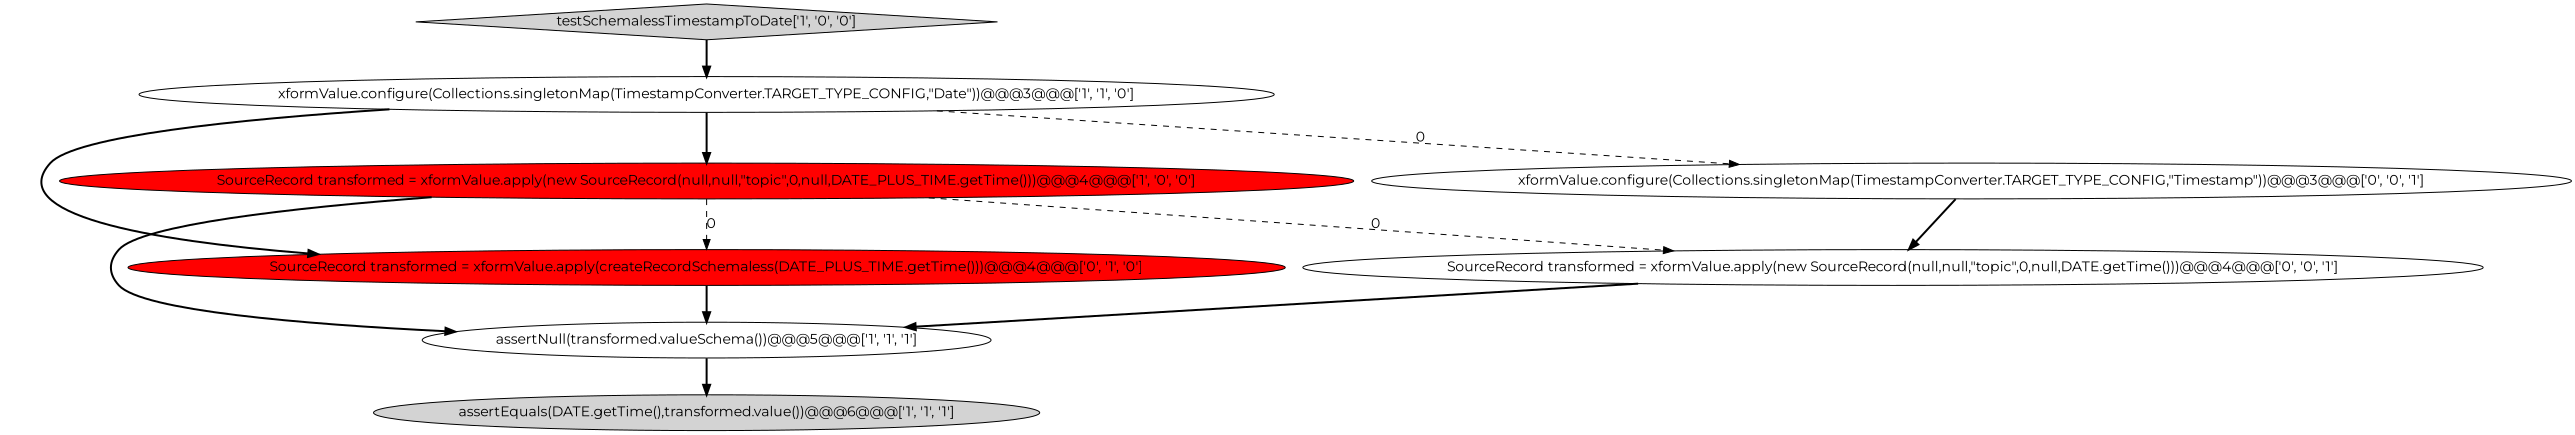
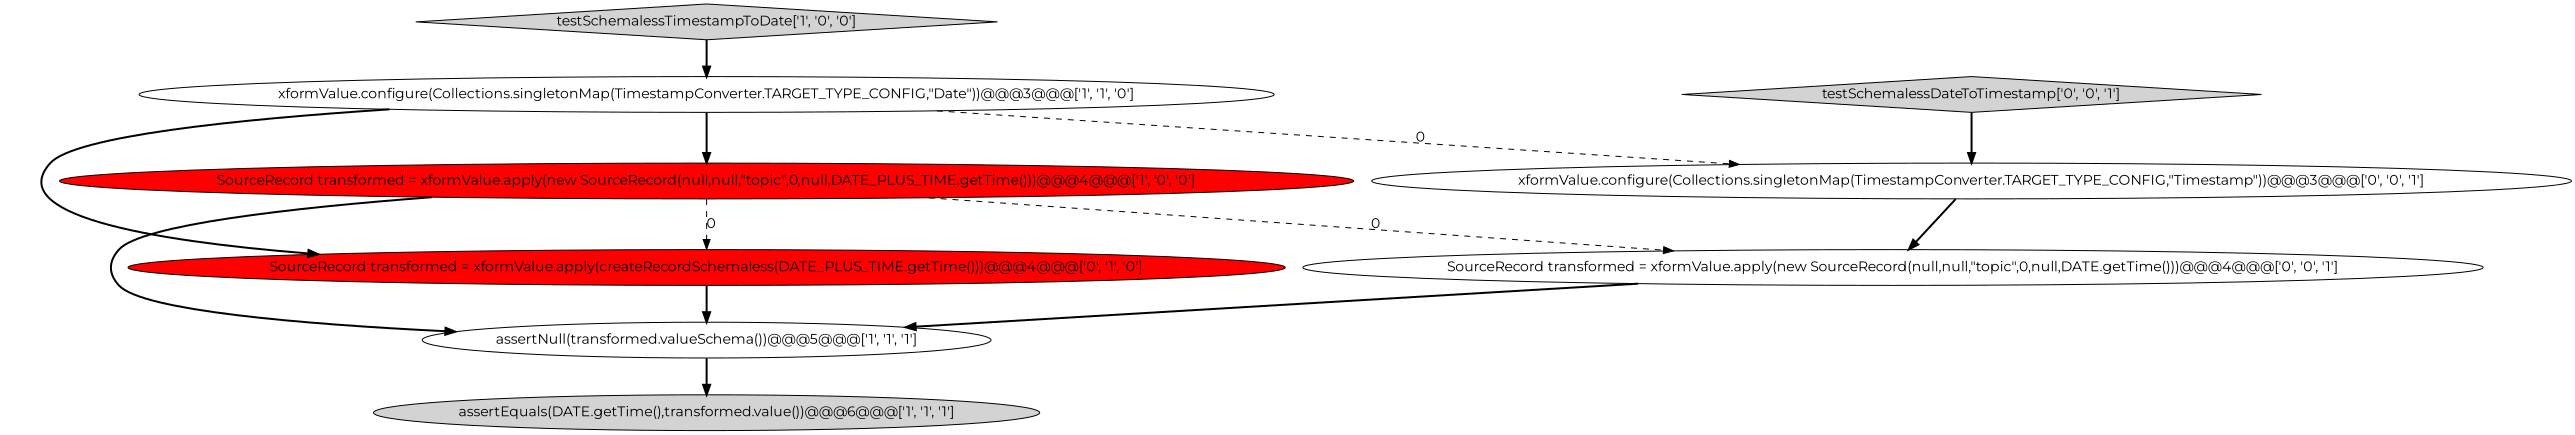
none -> (1972, 94)
